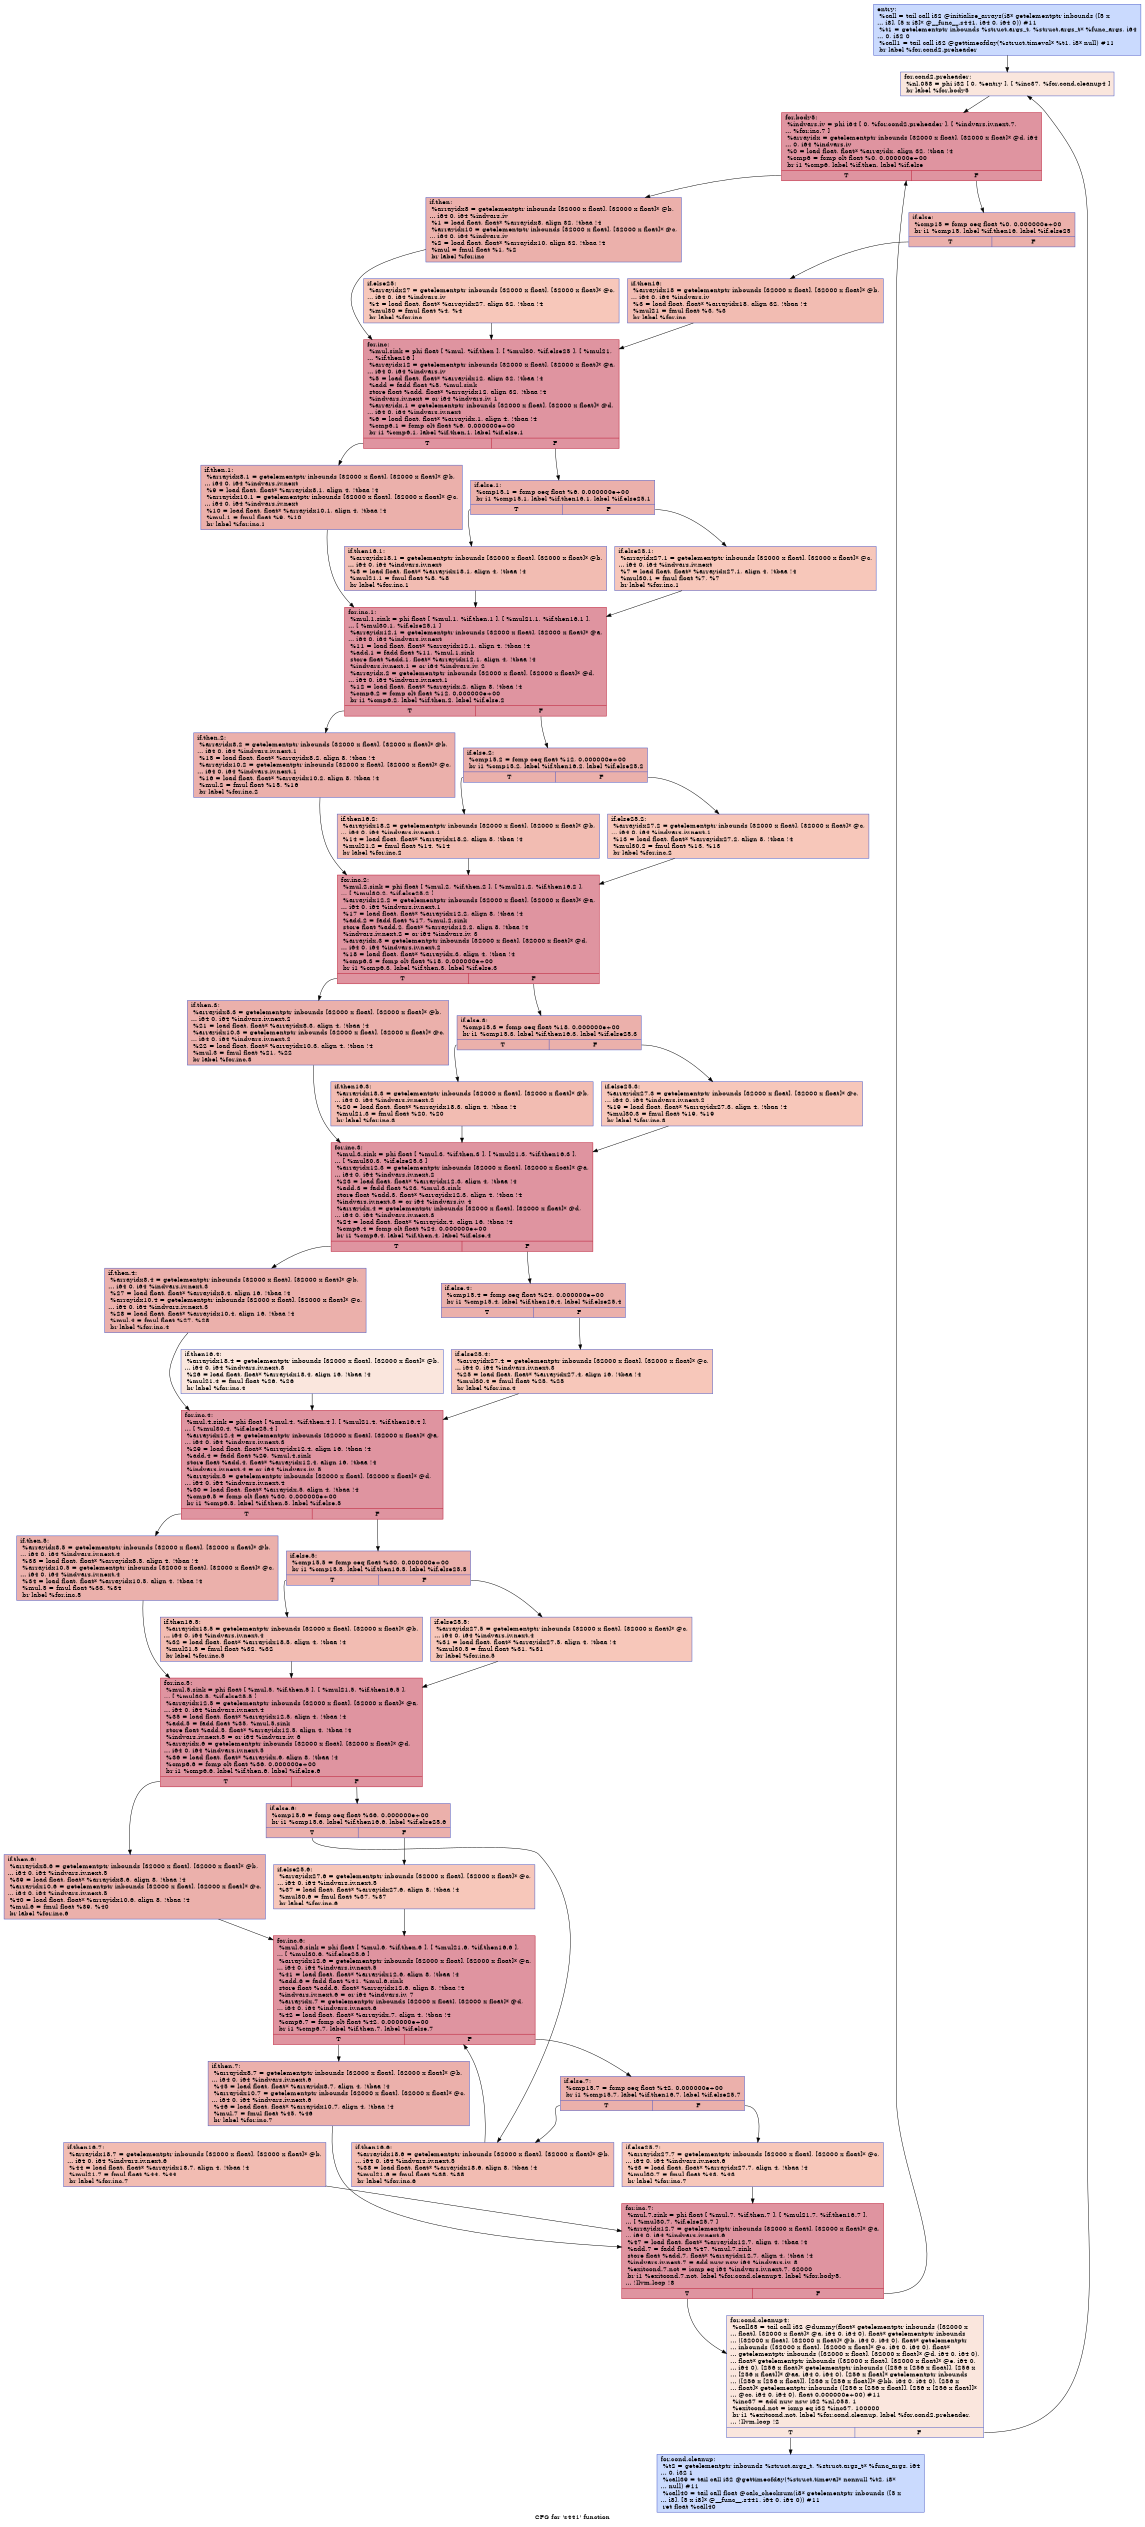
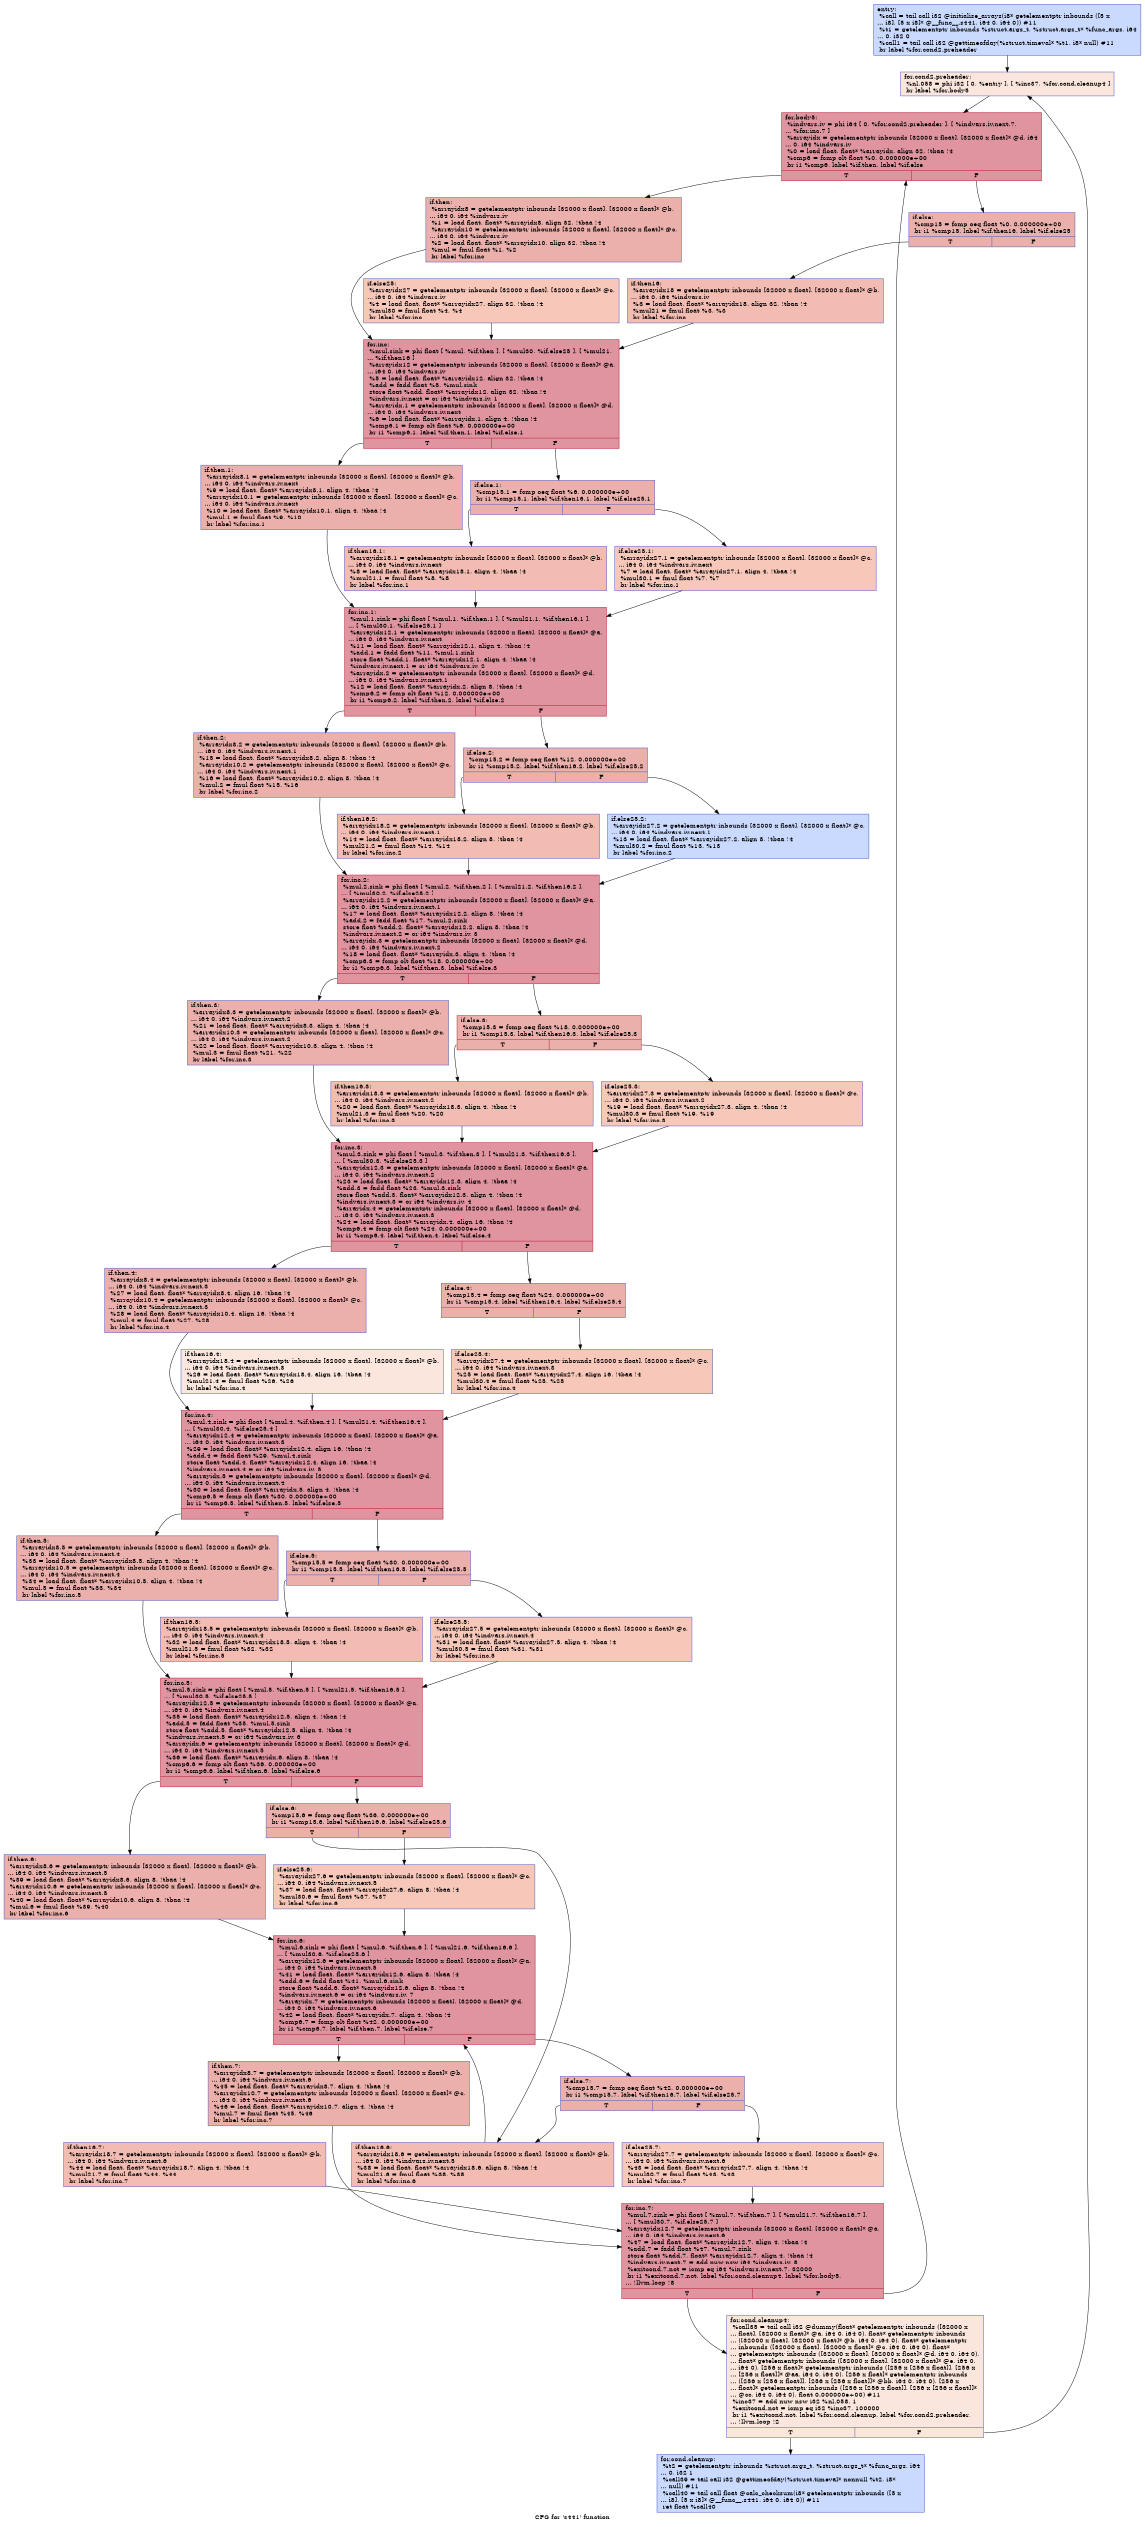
(738, 836) -> (738, 836)
(549, 1033) -> (549, 1033)
